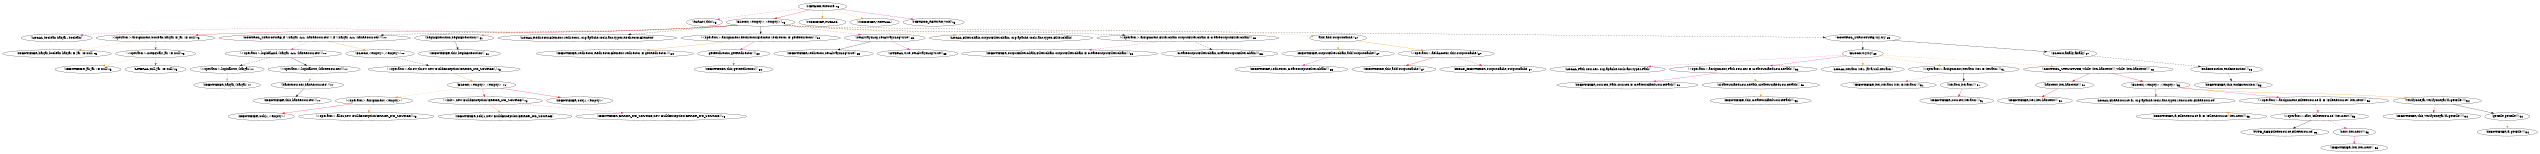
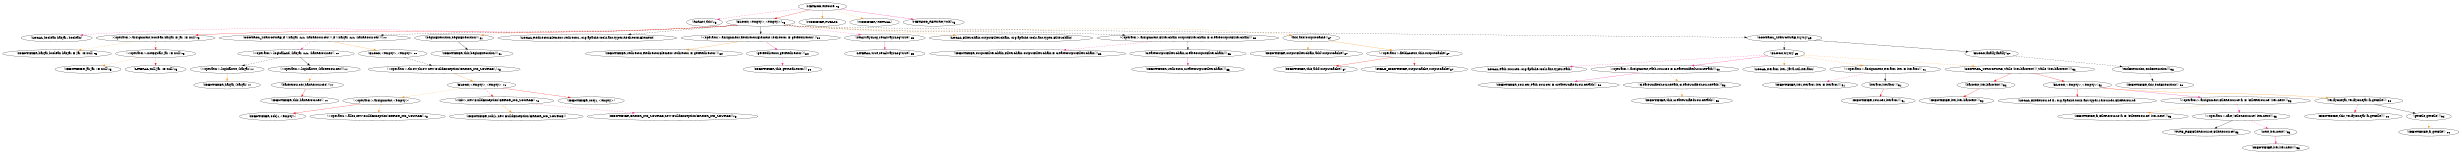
(824, 54) -> none
(1316, 61) -> (1188, 60)
(301, 92) -> (304, 92)
